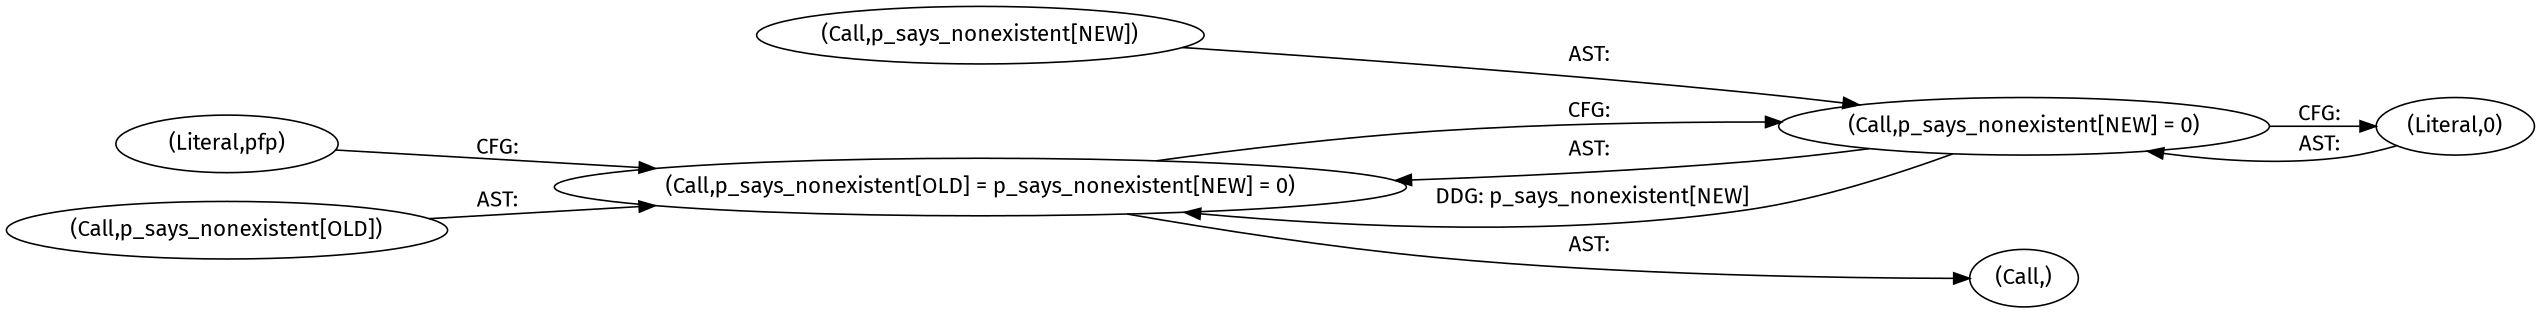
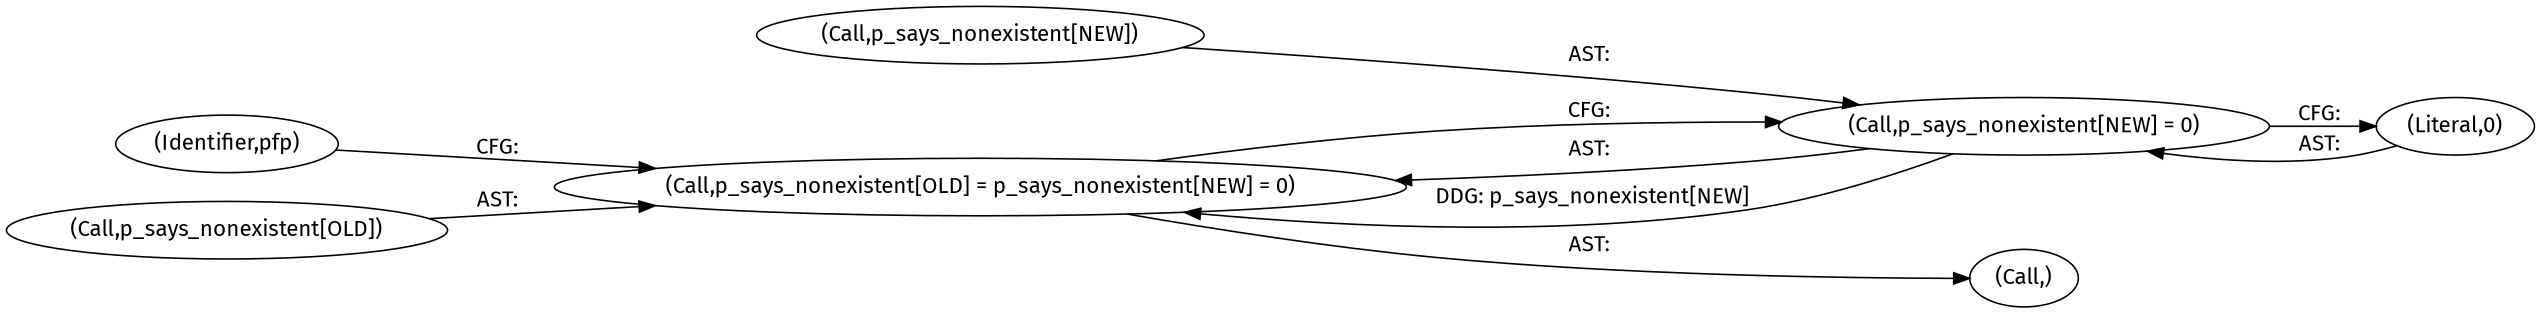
(227, 144) -> (227, 144)
